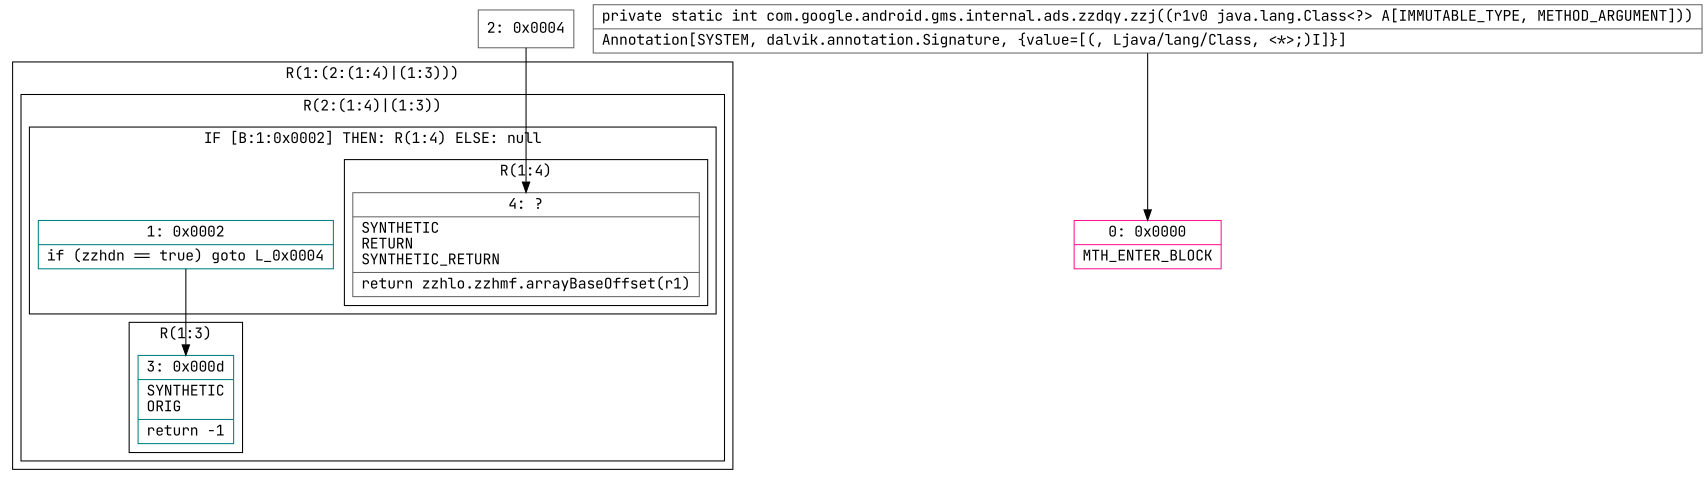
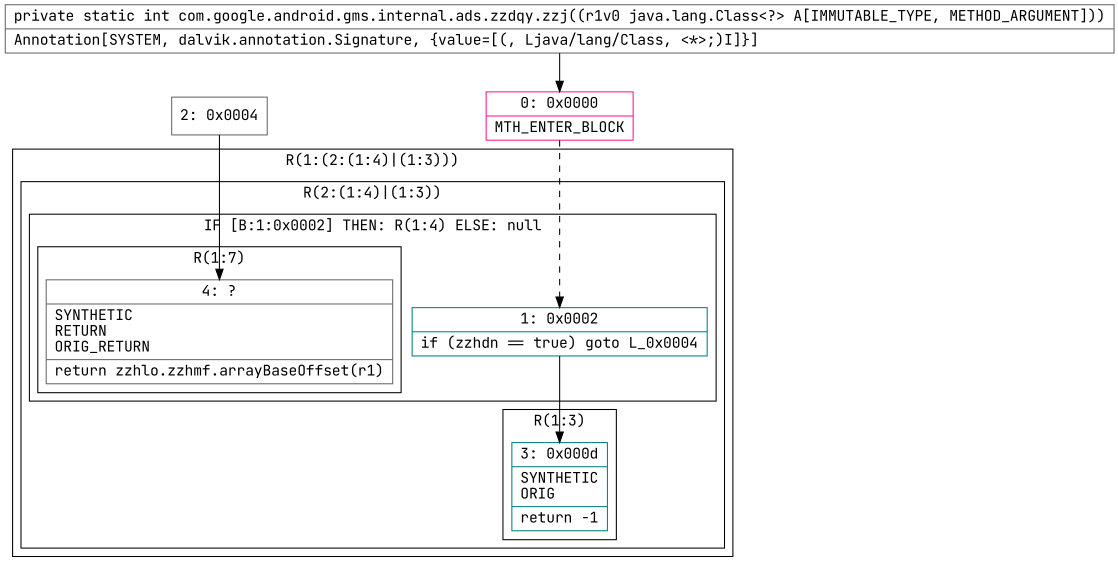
(526, 172) -> (219, 259)
none -> (560, 223)
(431, 260) -> (102, 347)
